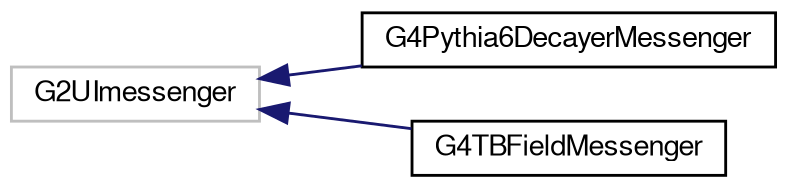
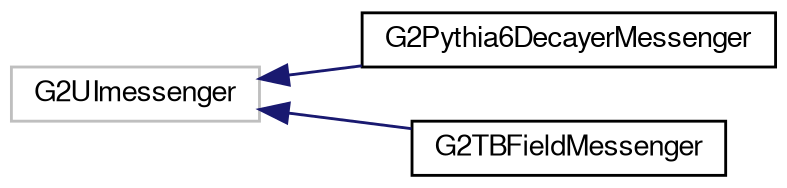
(569, 40) -> (569, 40)
(569, 148) -> (569, 148)
